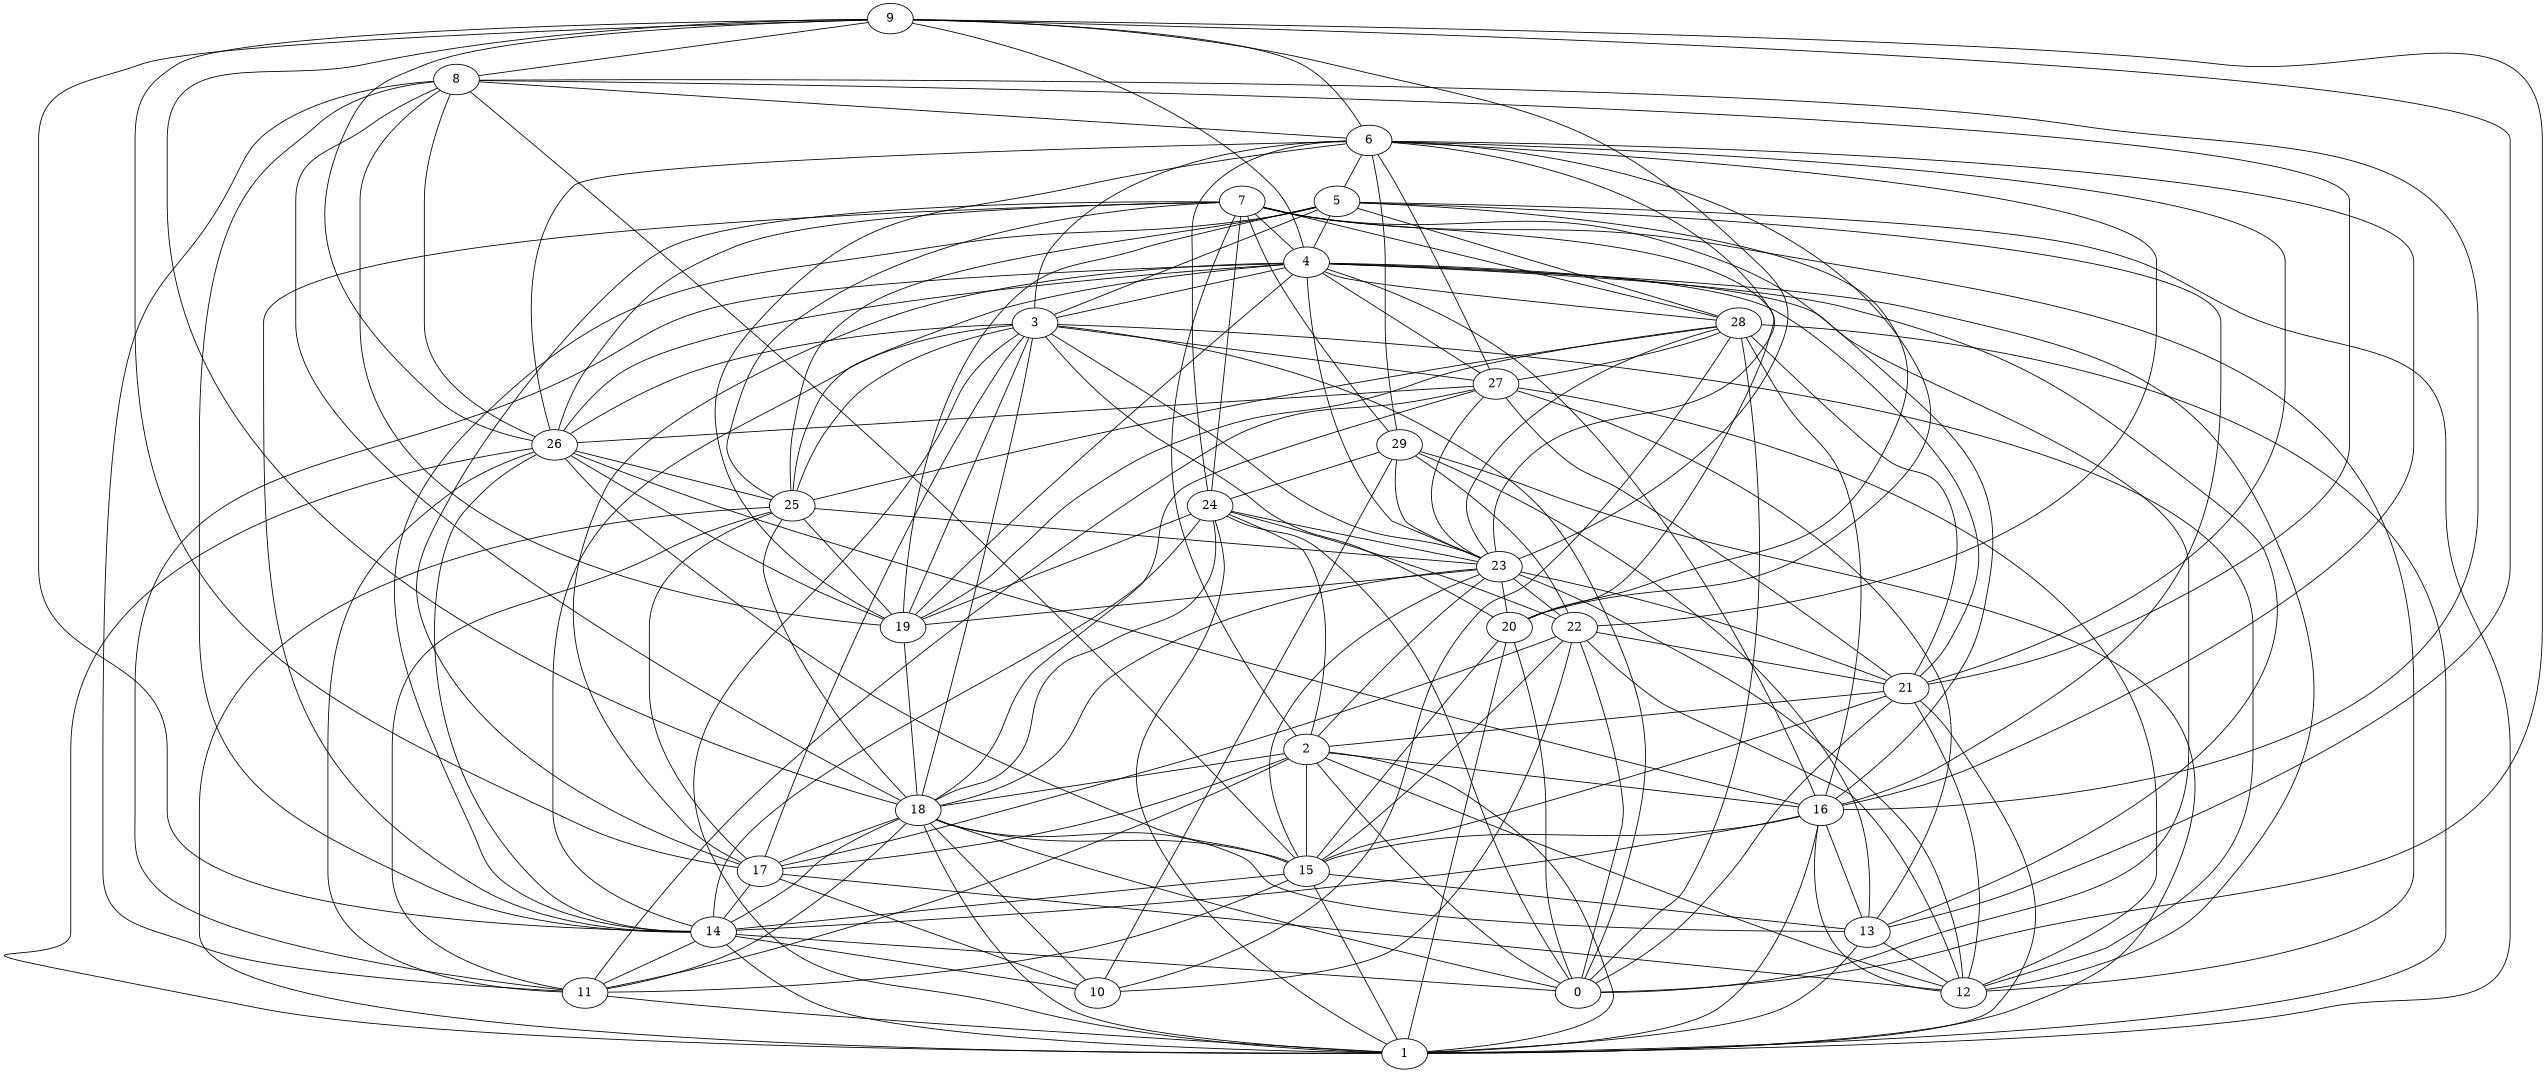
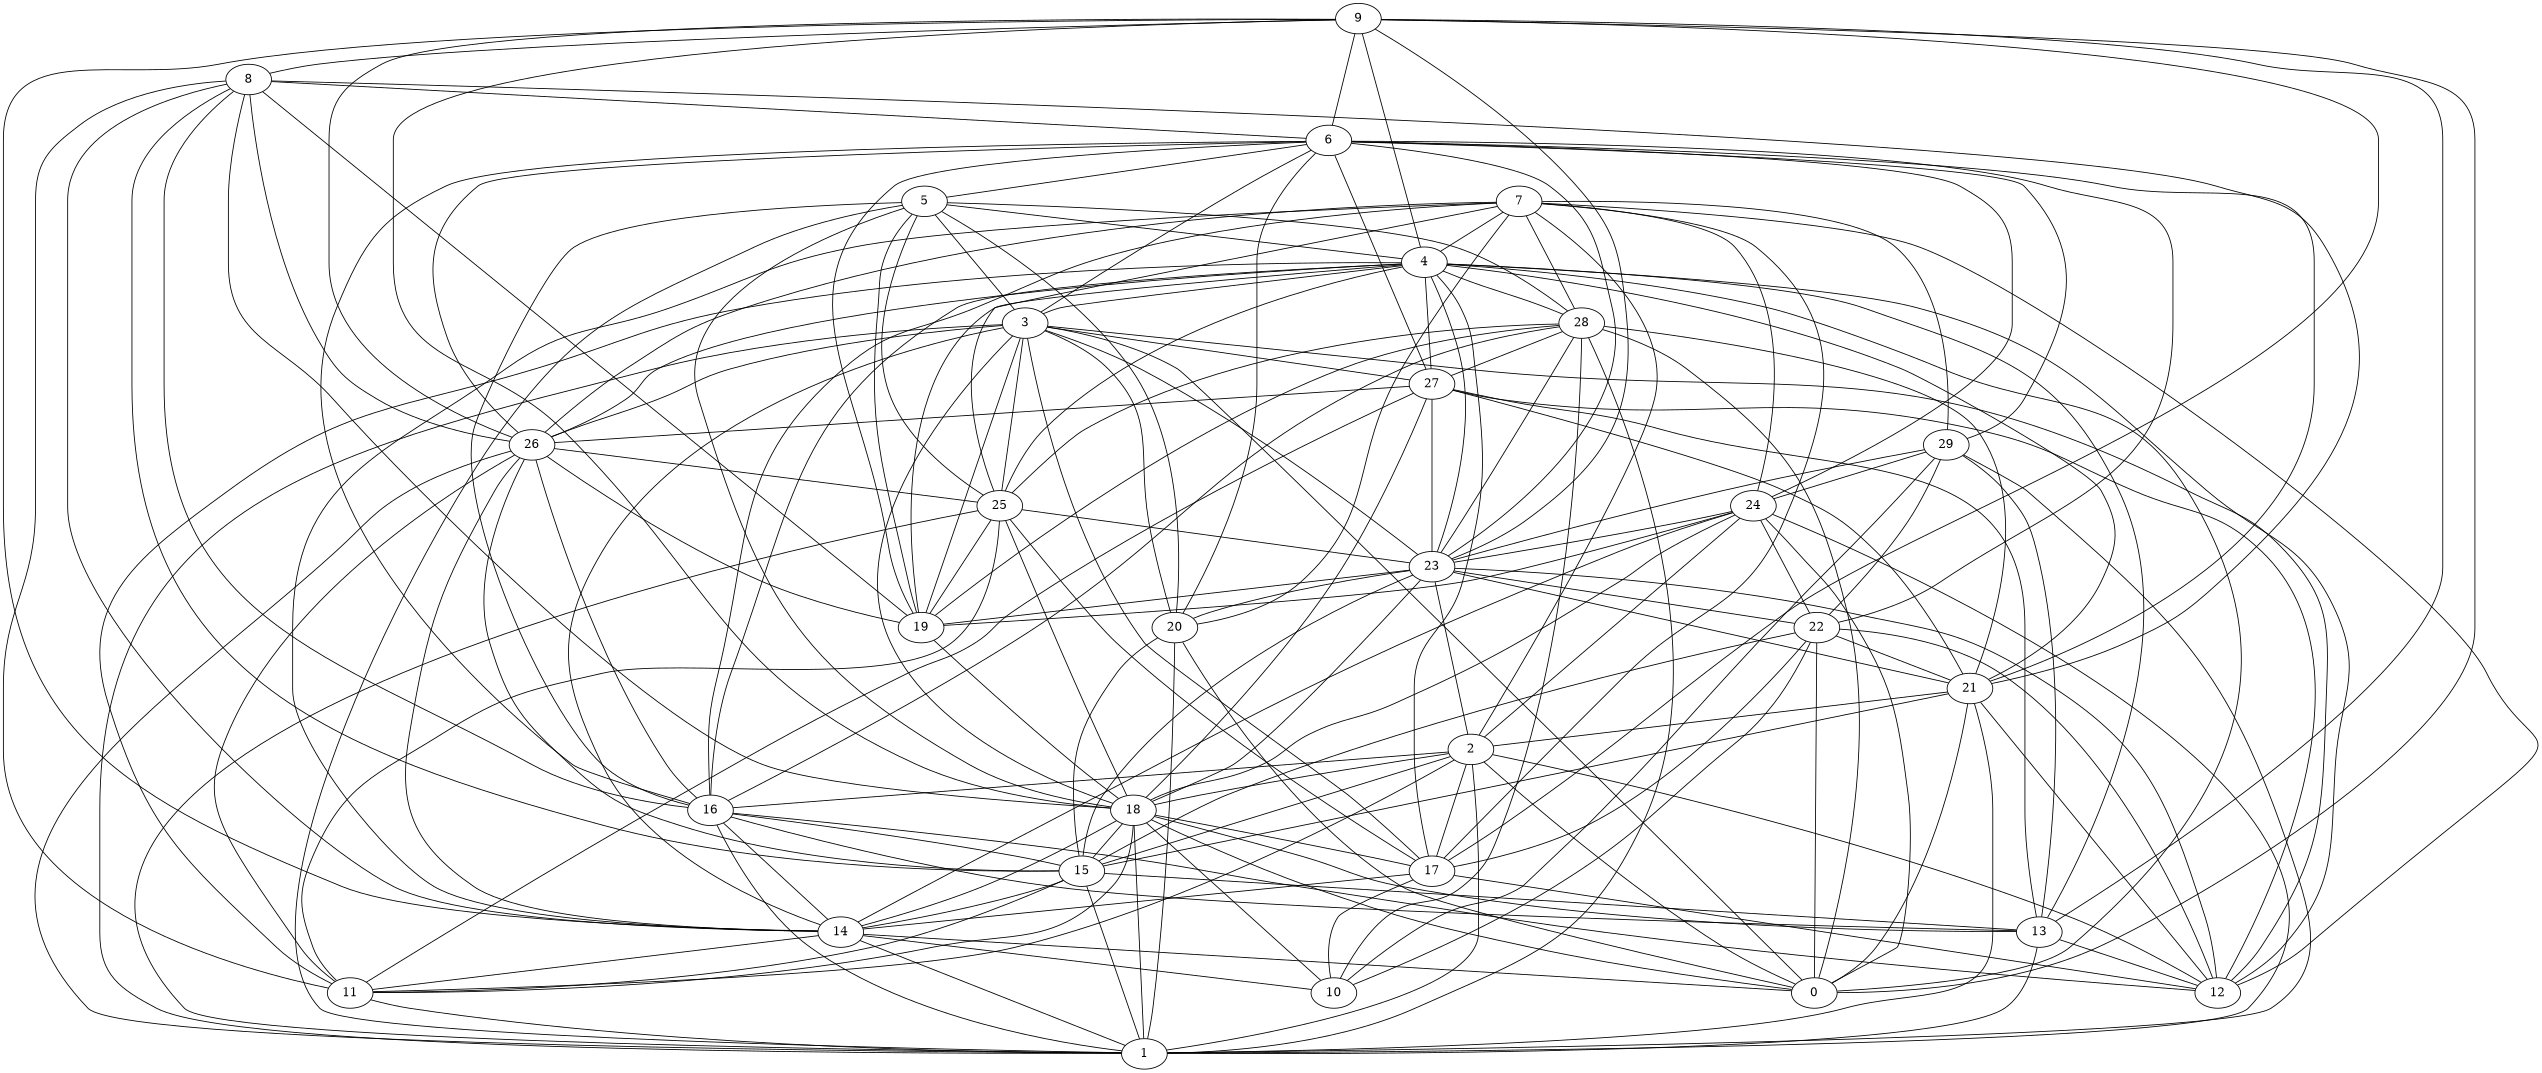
(578, 339) -> (752, 546)
